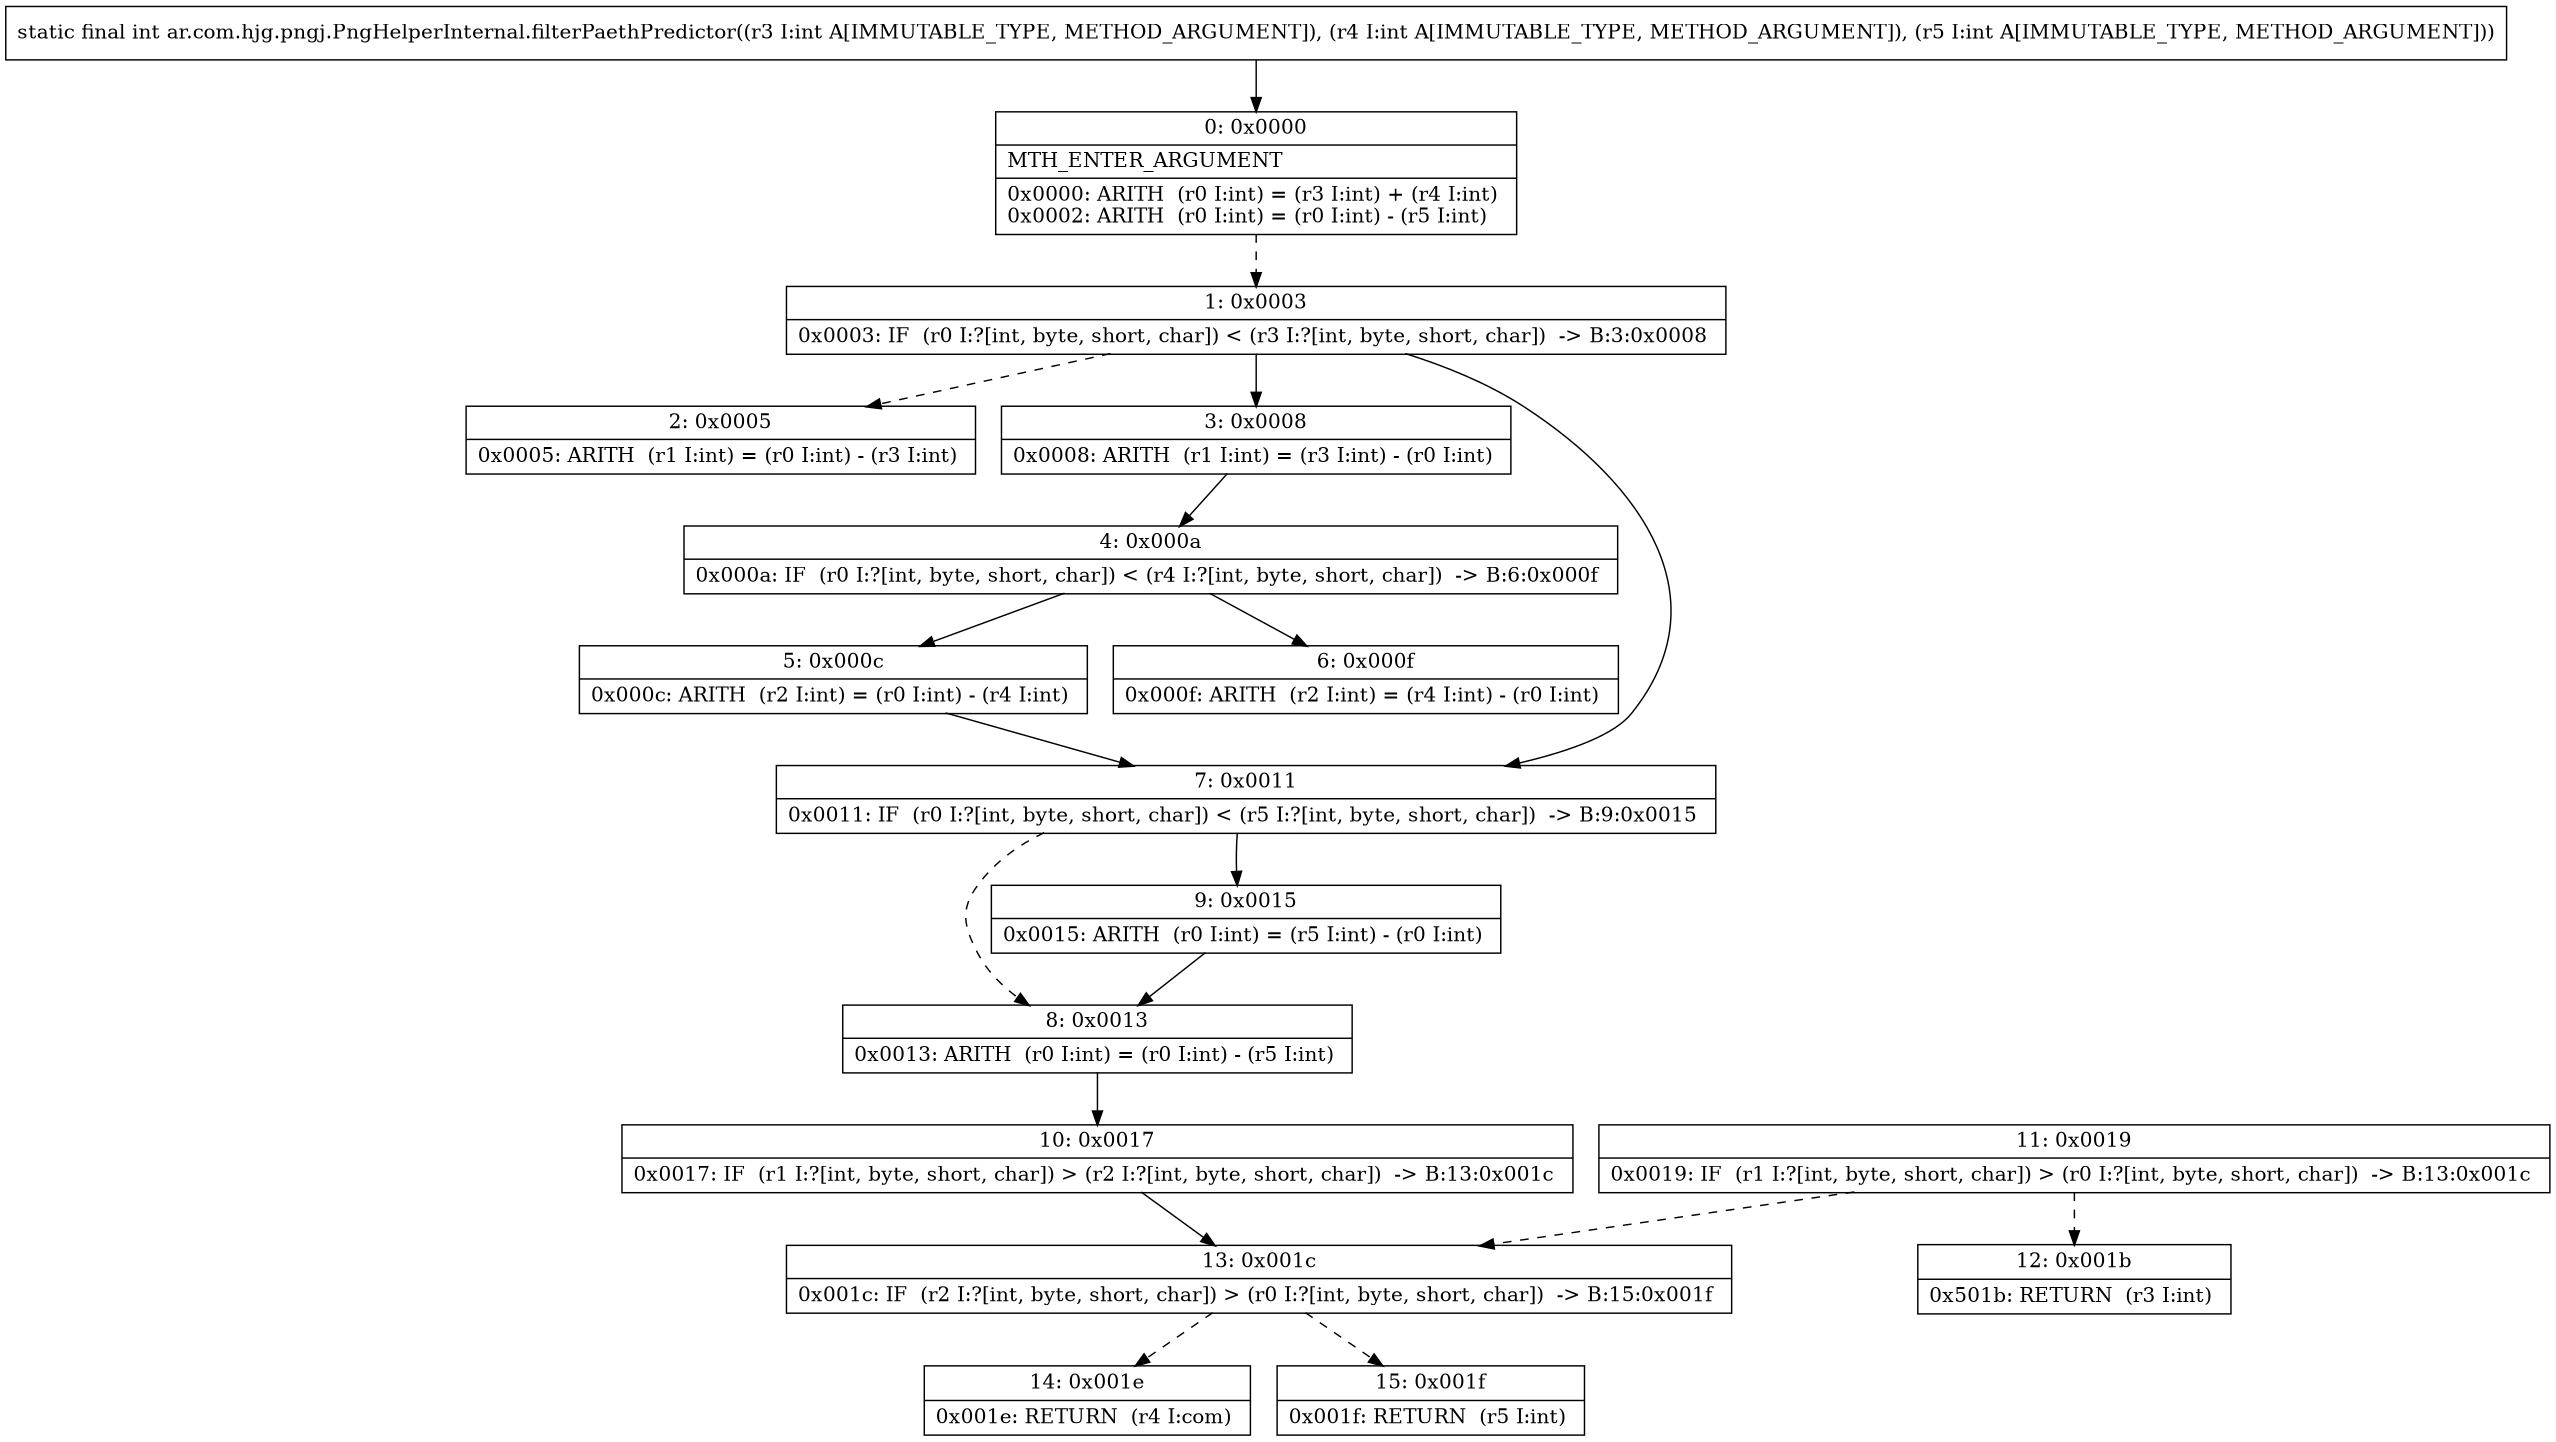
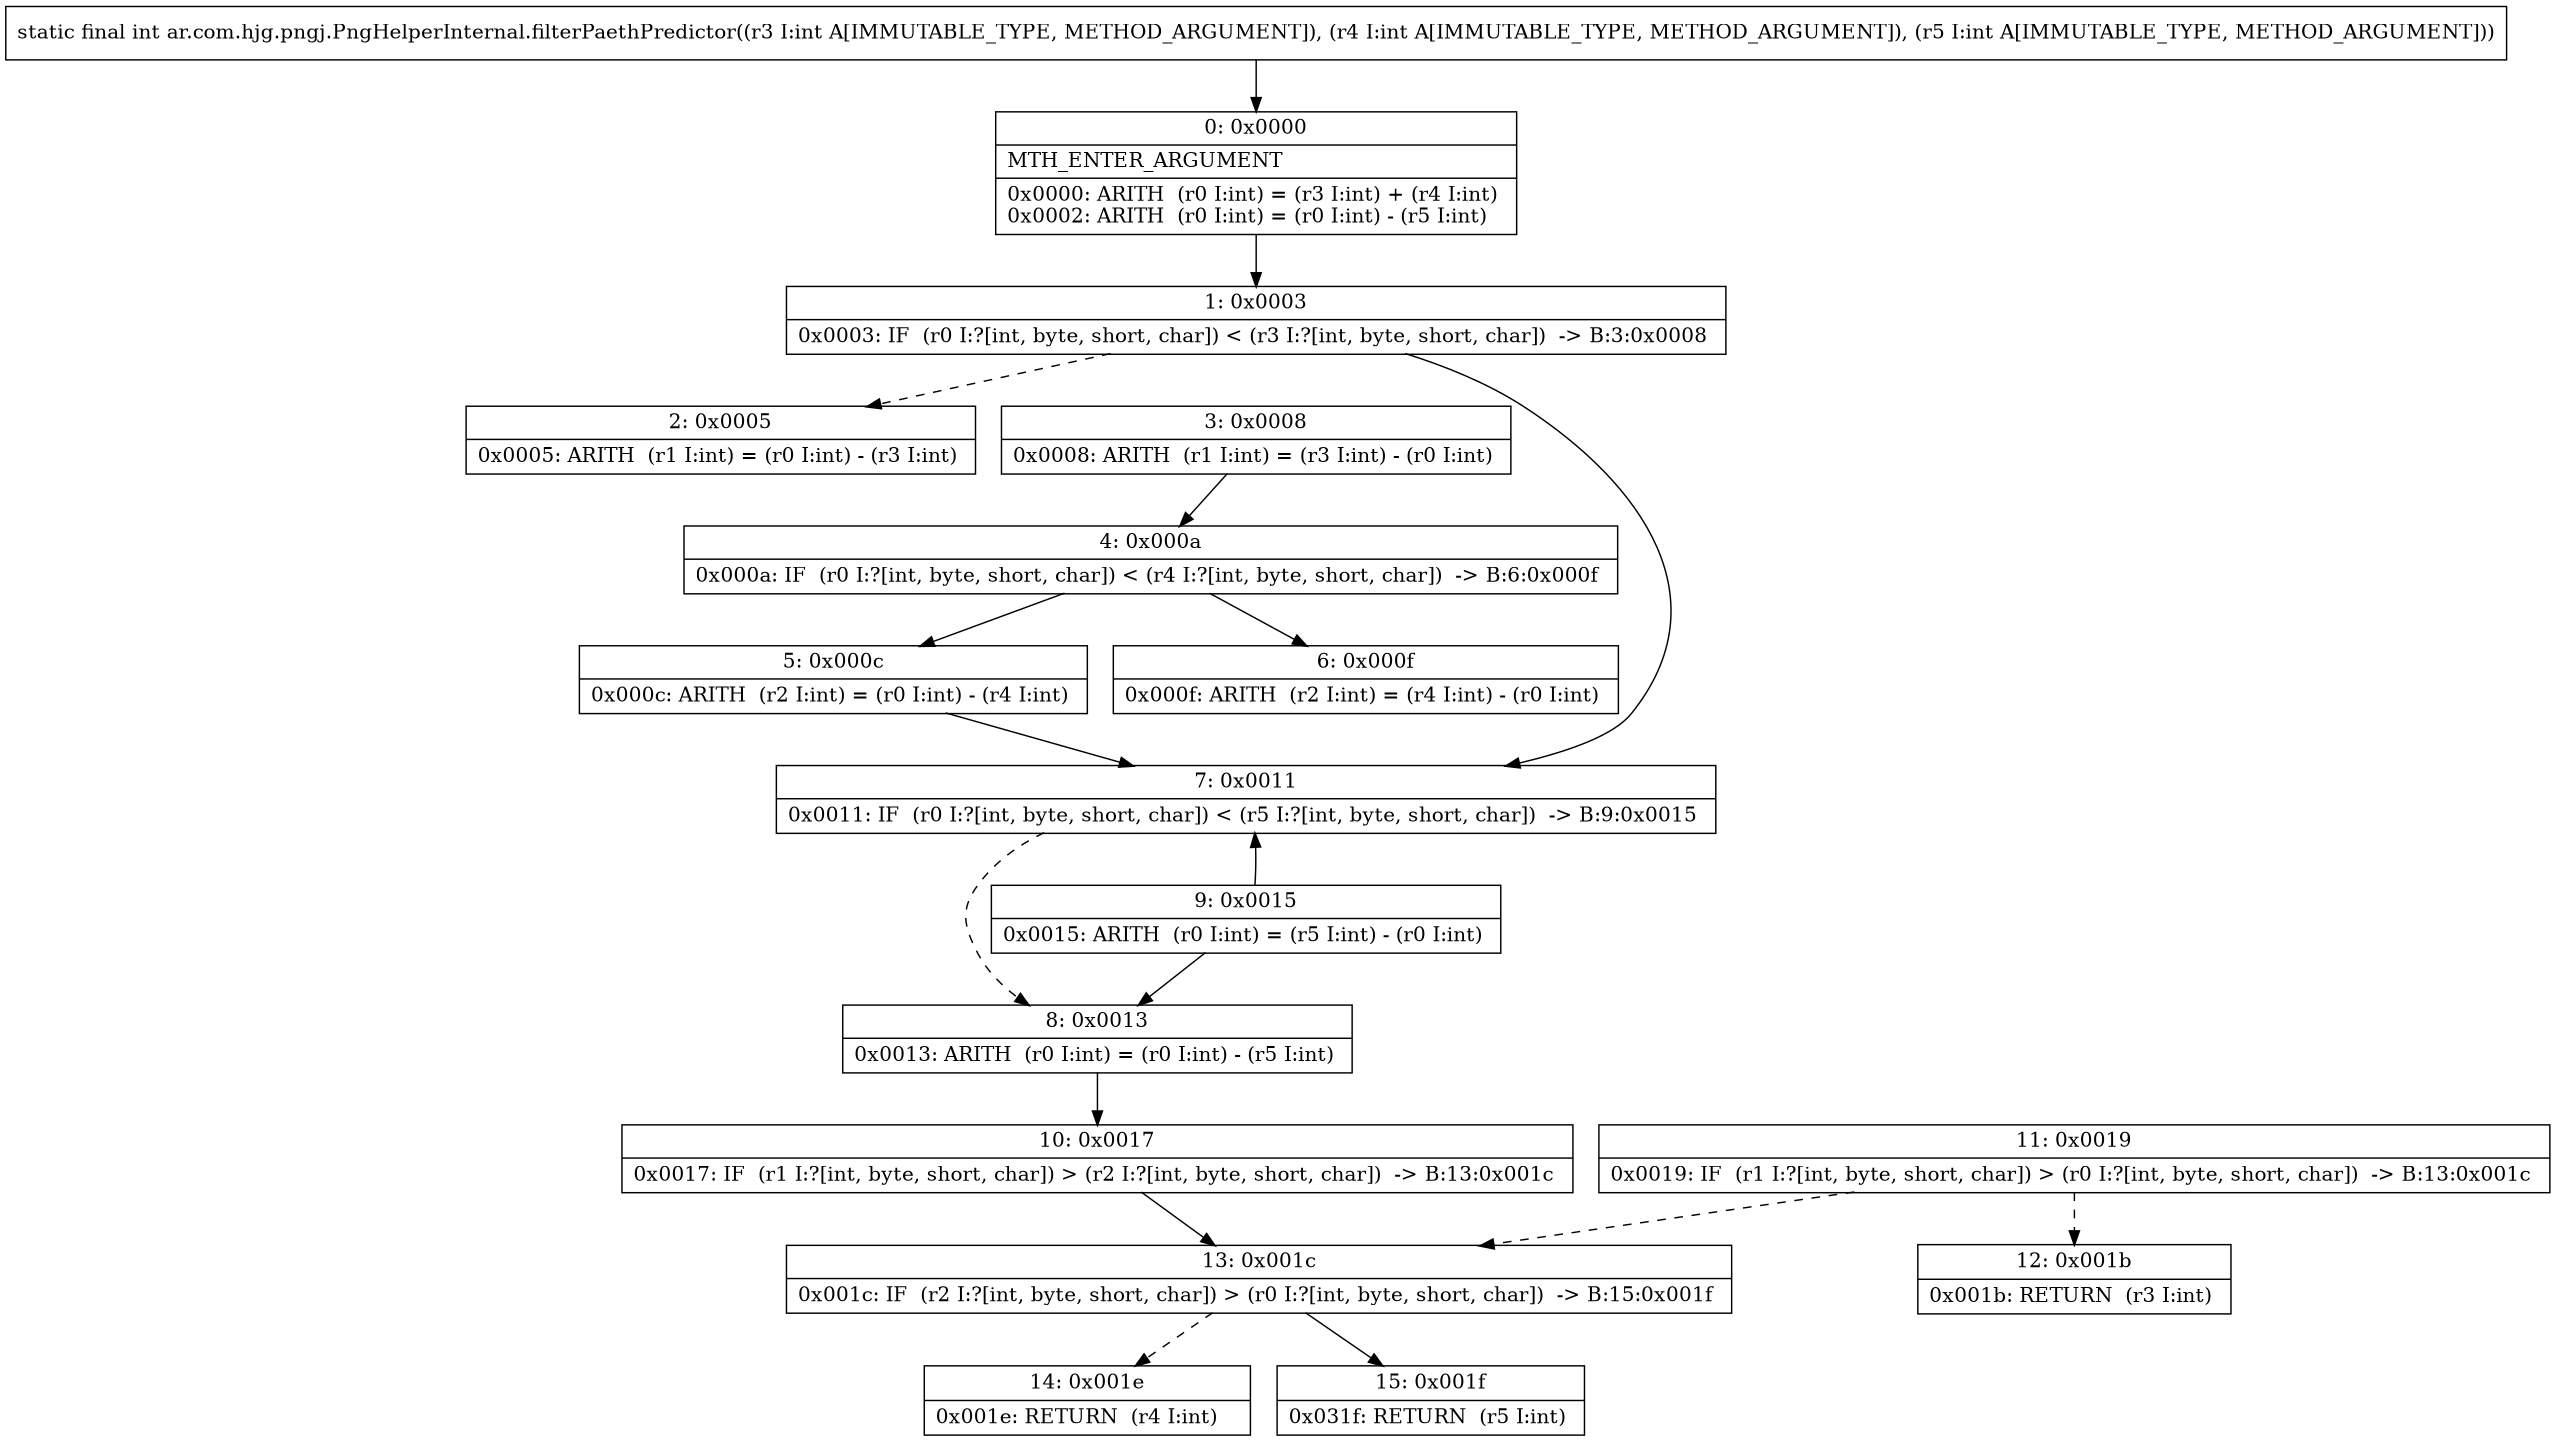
(1256, 253) -> (1256, 253)
(1256, 373) -> none
(1236, 852) -> (1256, 867)
(2074, 1296) -> (2074, 1296)
(1338, 1335) -> (1338, 1335)
(1087, 1417) -> (1080, 1417)
(1431, 1417) -> (1431, 1417)
